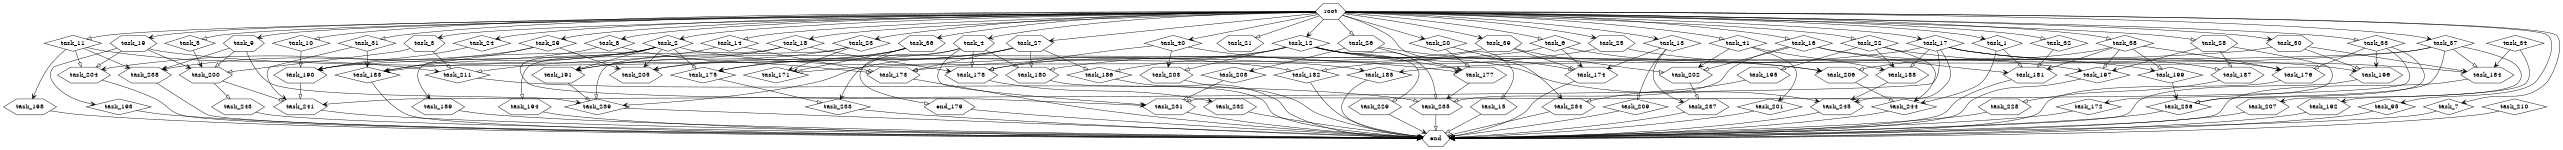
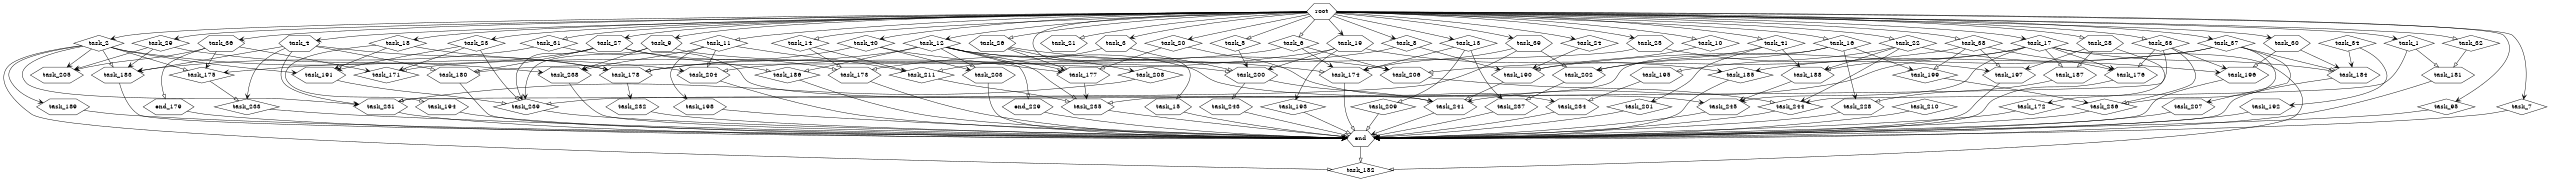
(2089, 55) -> none
(1595, 59) -> none
(1071, 60) -> (1256, 93)
(1943, 66) -> (1849, 73)
(367, 75) -> (118, 75)
(2097, 75) -> (2009, 75)
(1375, 107) -> (1028, 107)
(1340, 115) -> (1361, 152)
